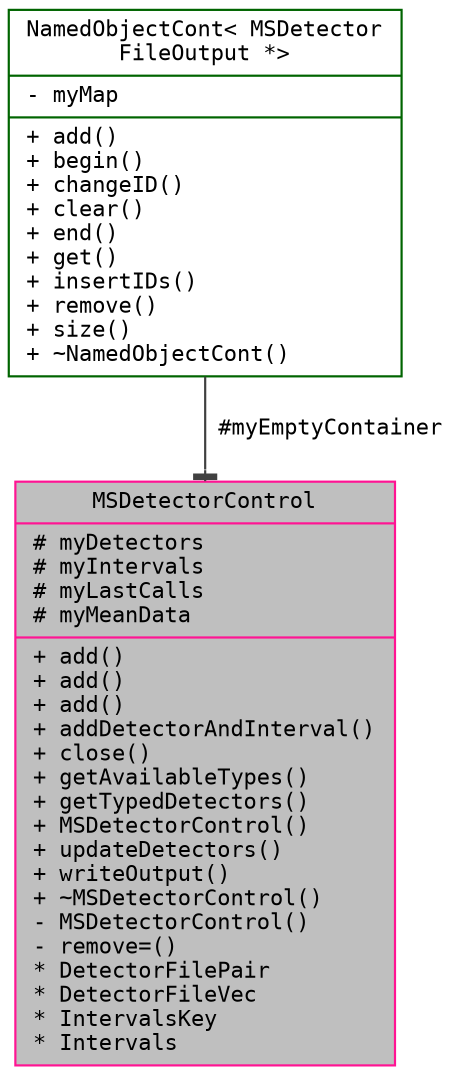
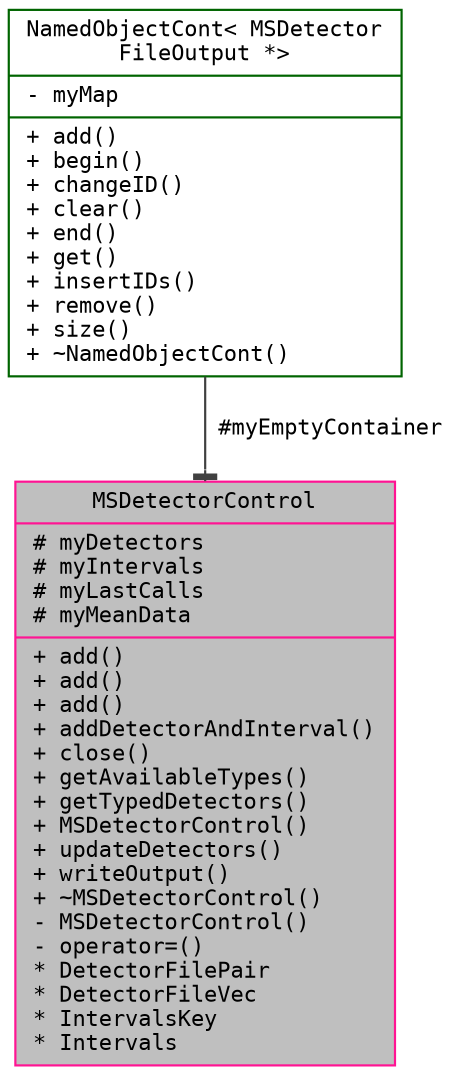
(106, 947) -> (120, 947)
